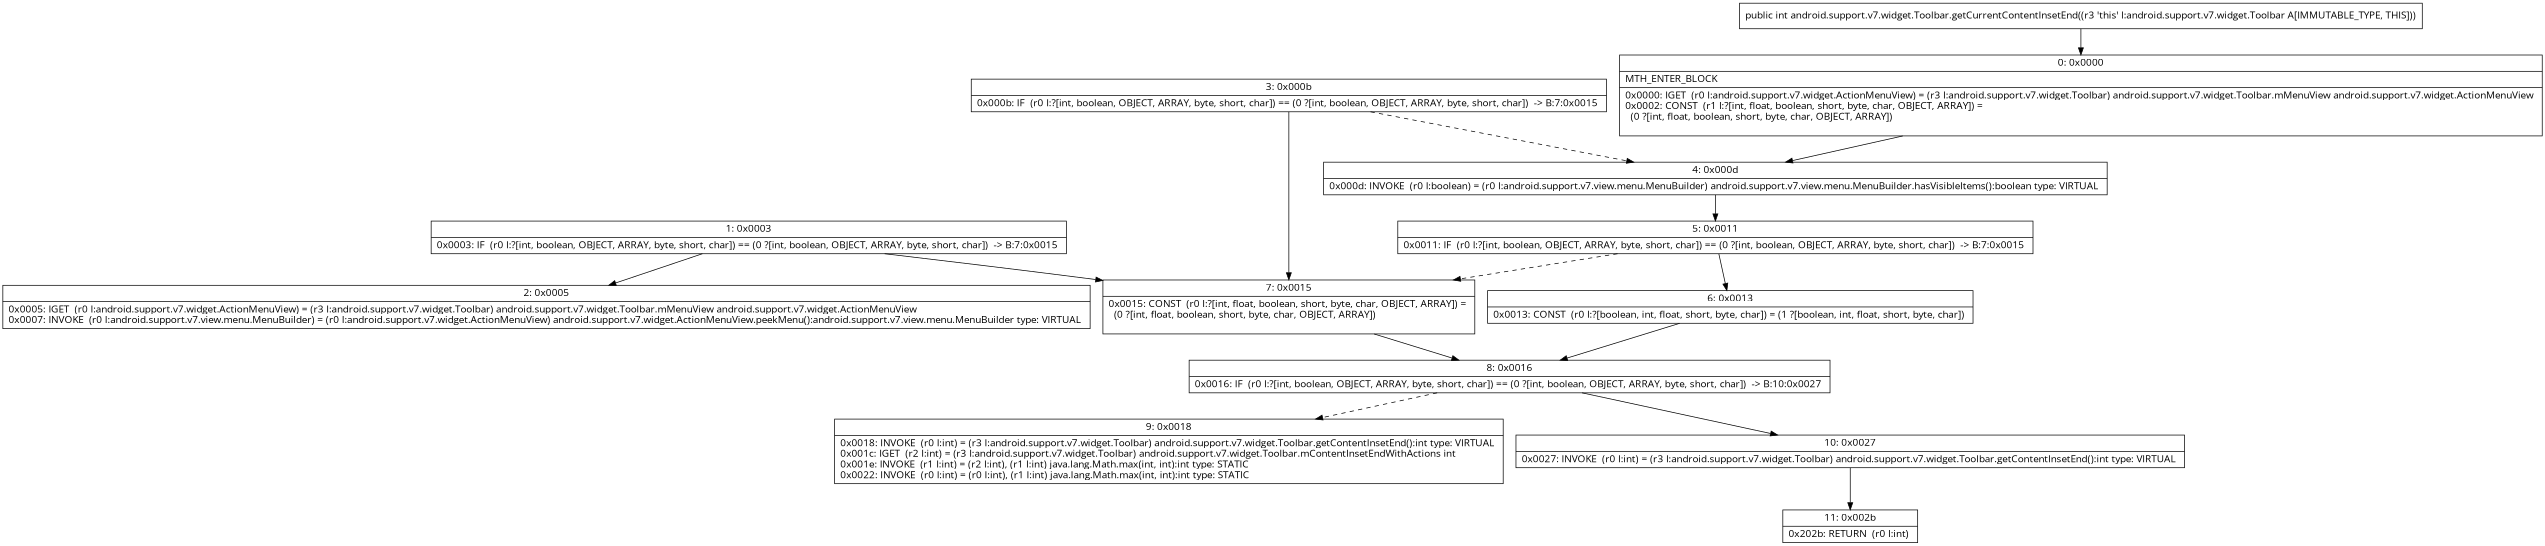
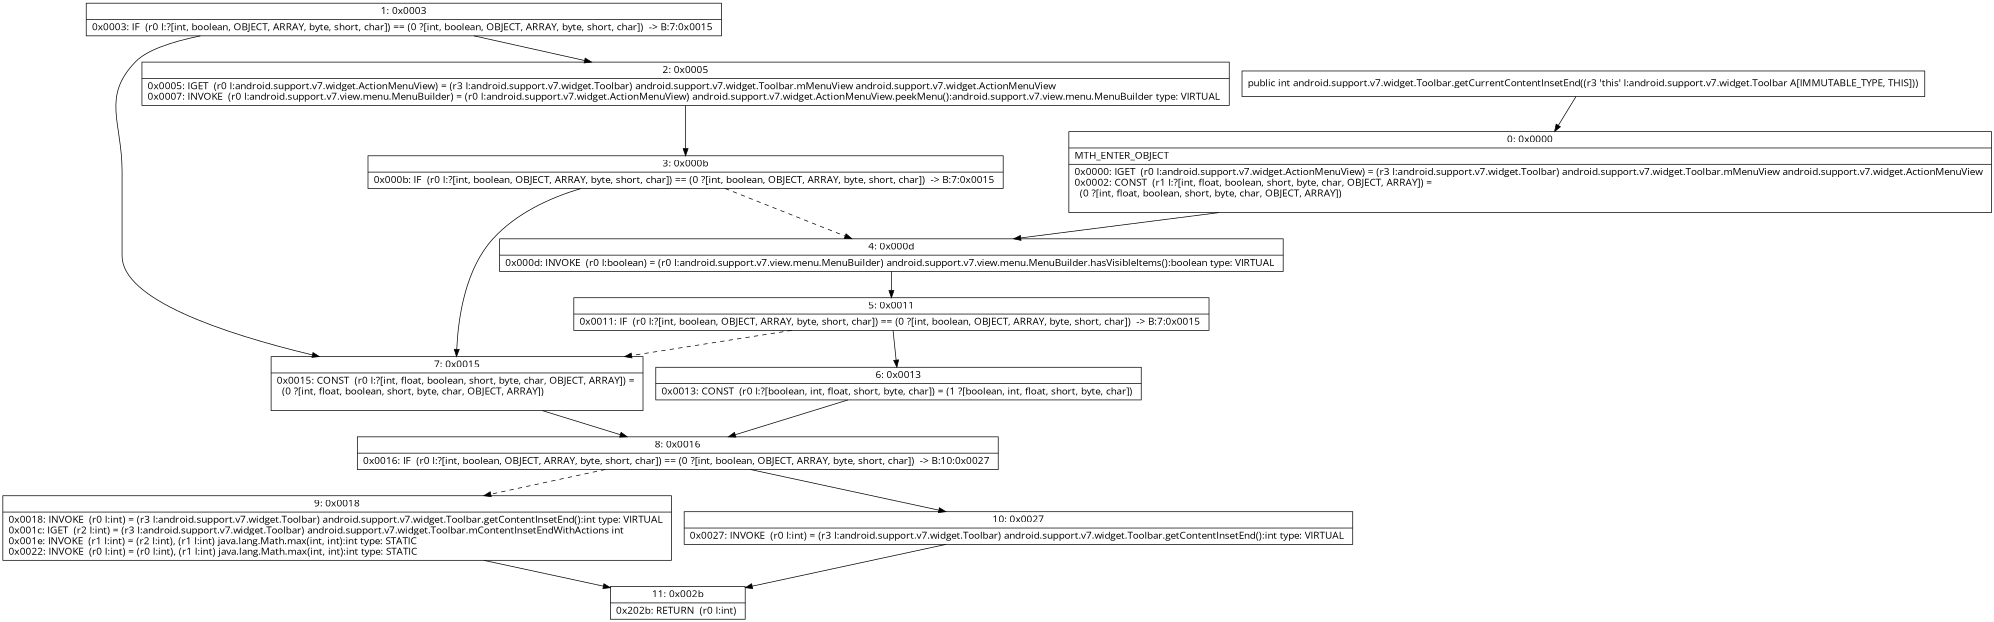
(1671, 79) -> (1122, 156)
none -> (686, 127)
none -> (544, 573)
